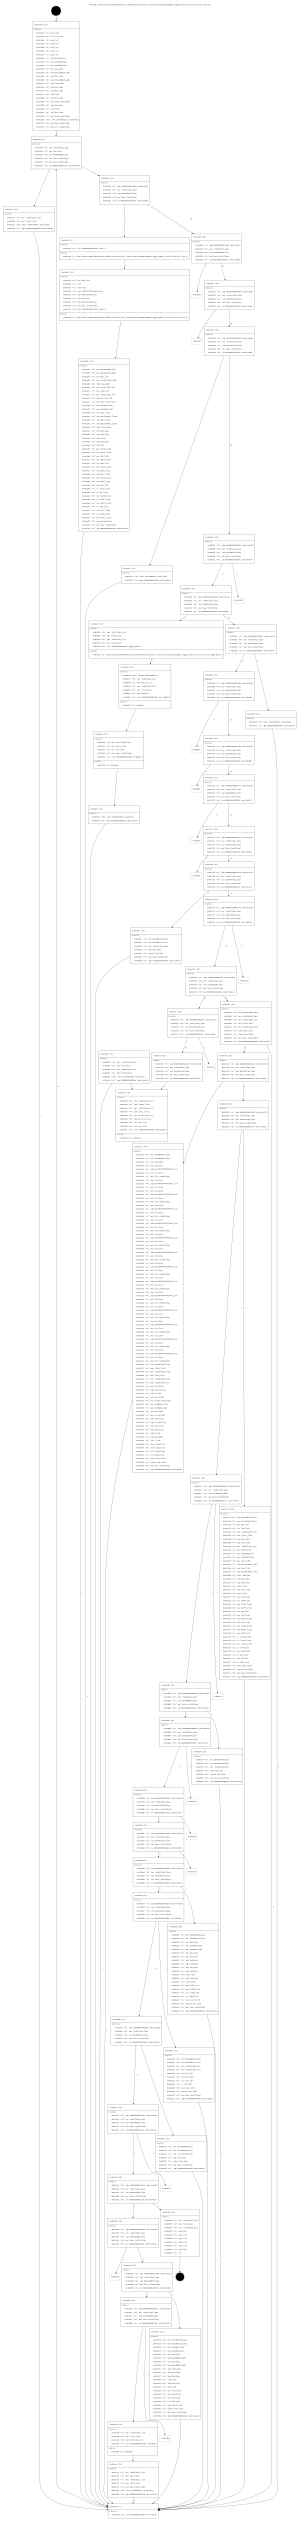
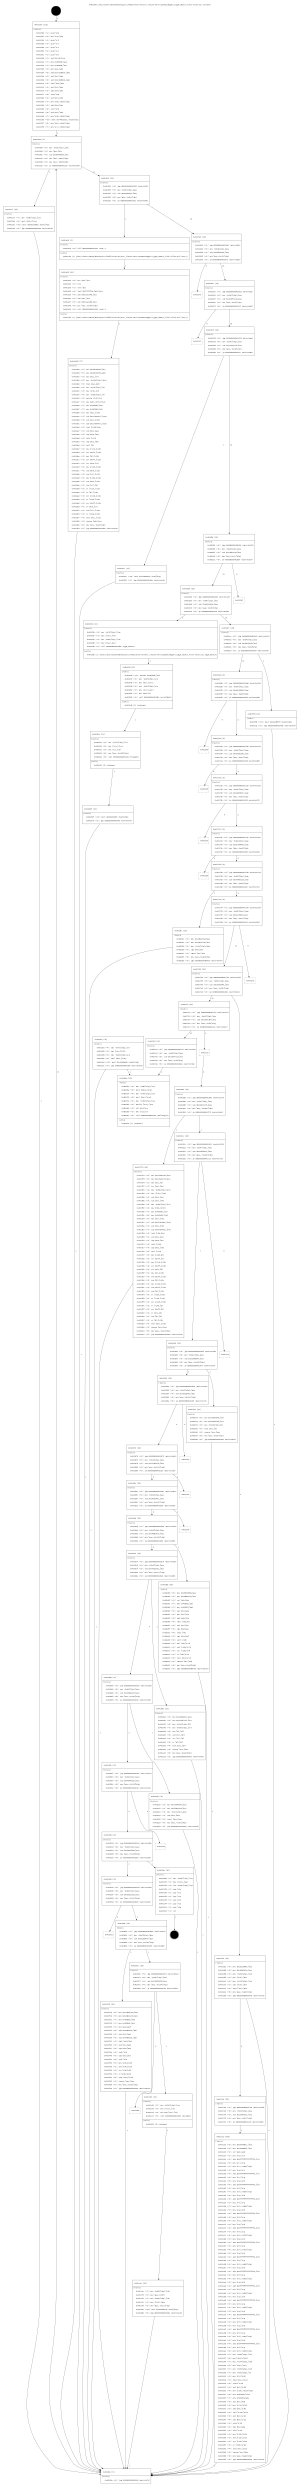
(243, 1091) -> (203, 1071)
